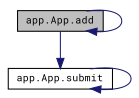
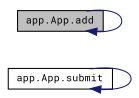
(60, 45) -> none
